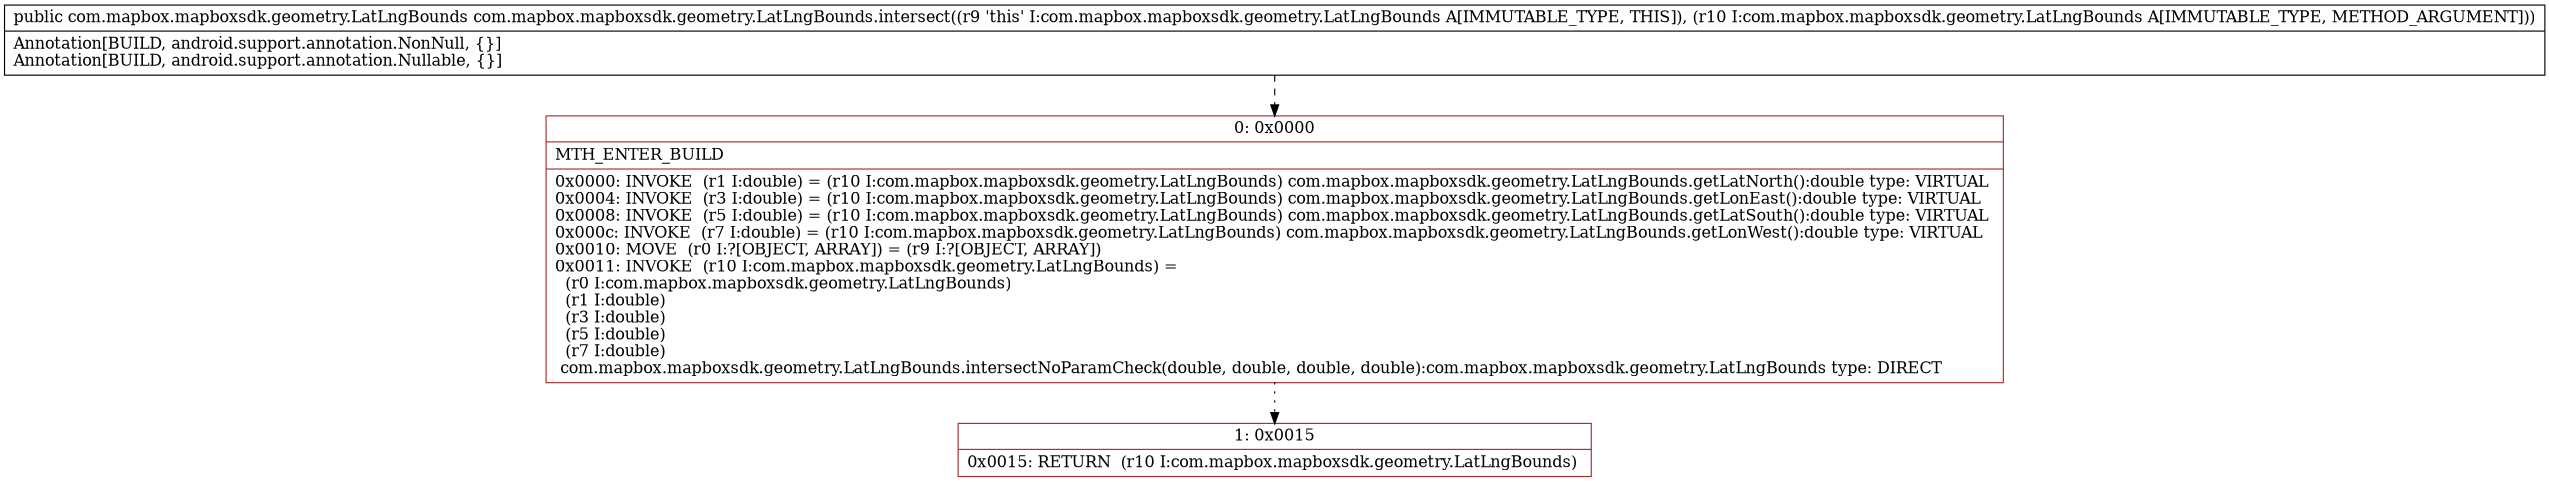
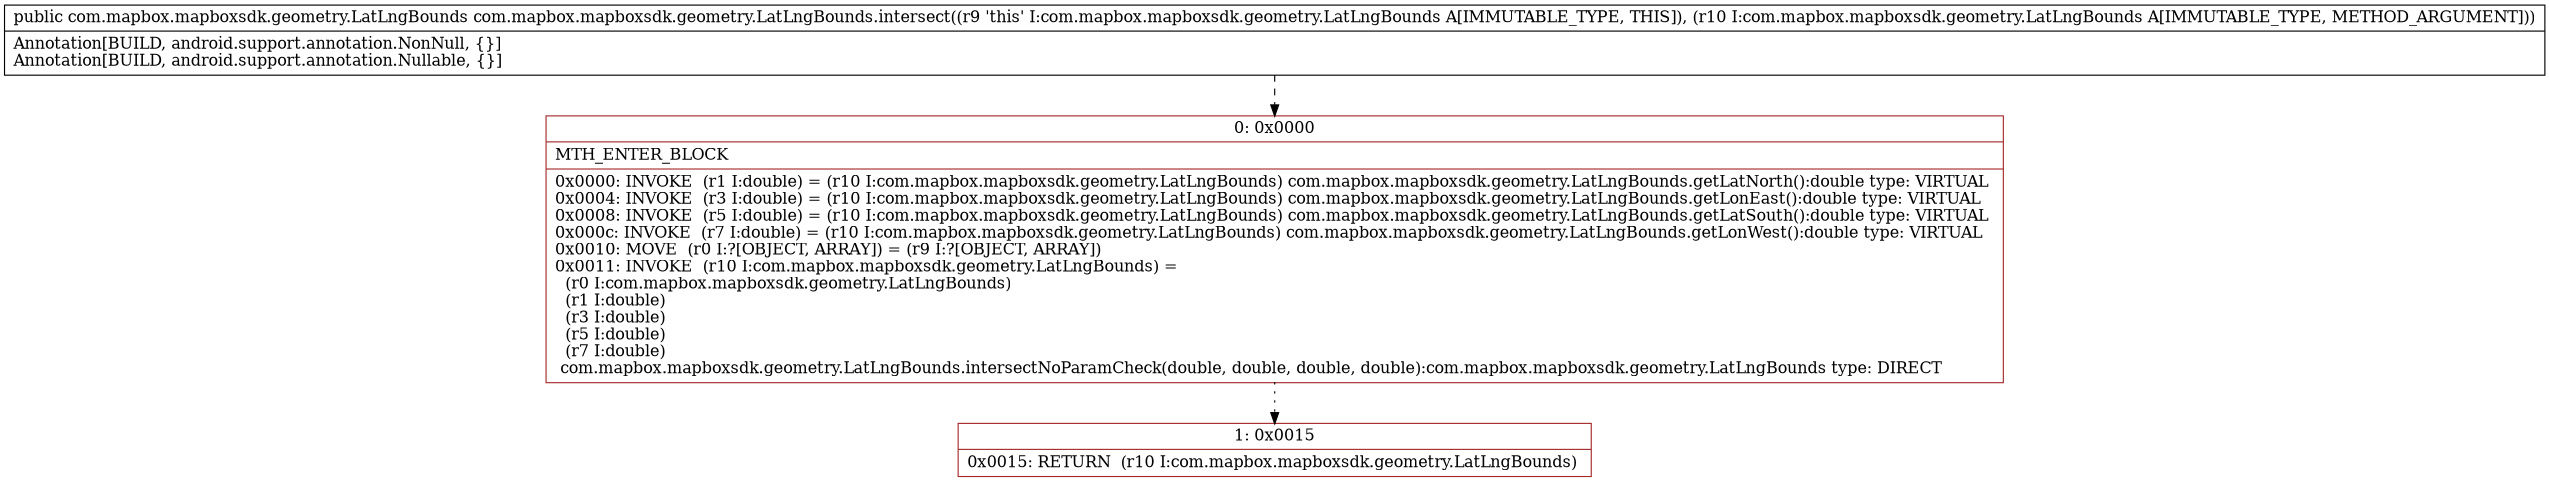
(640, 155) -> (642, 155)
